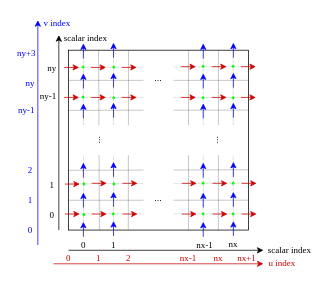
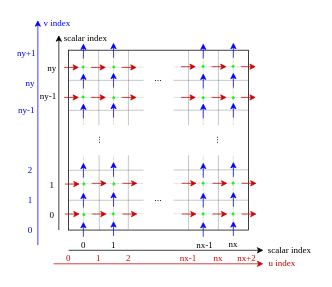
(27, 53) -> (27, 53)
(247, 258) -> (247, 258)
